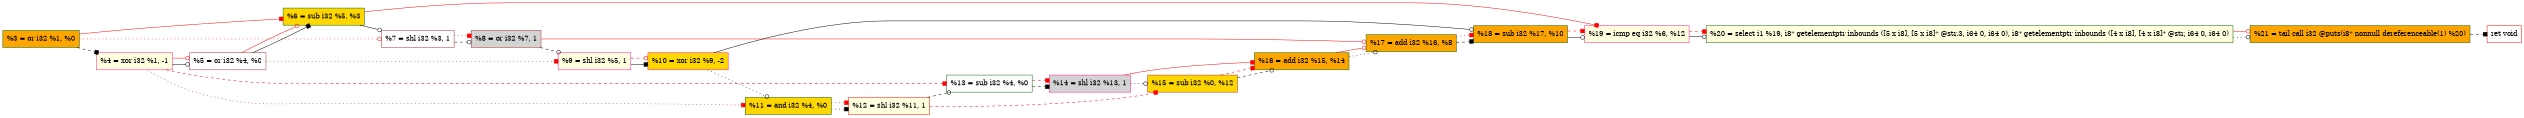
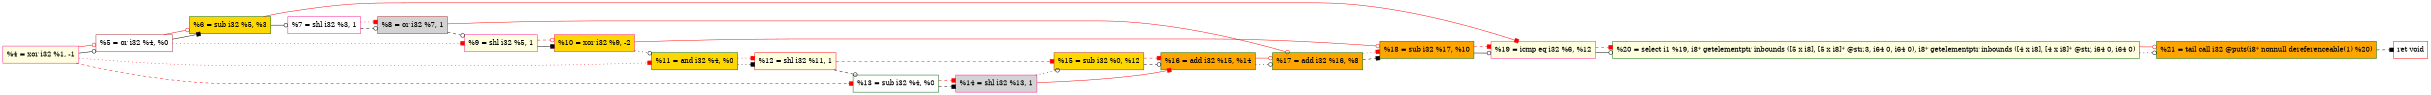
(1090, 21) -> (1005, 39)
(41, 39) -> none
(418, 39) -> (324, 25)
